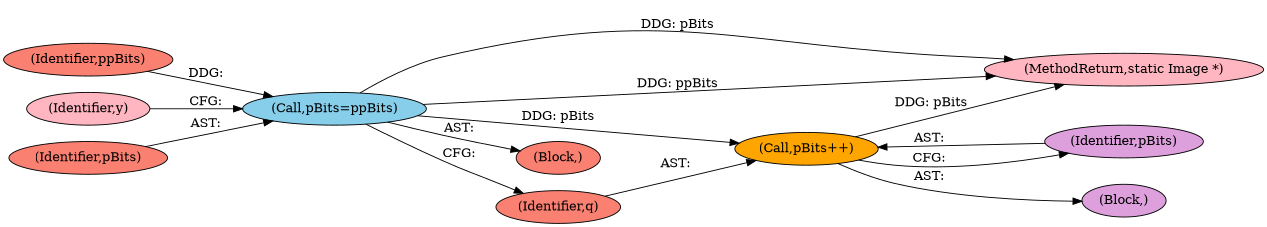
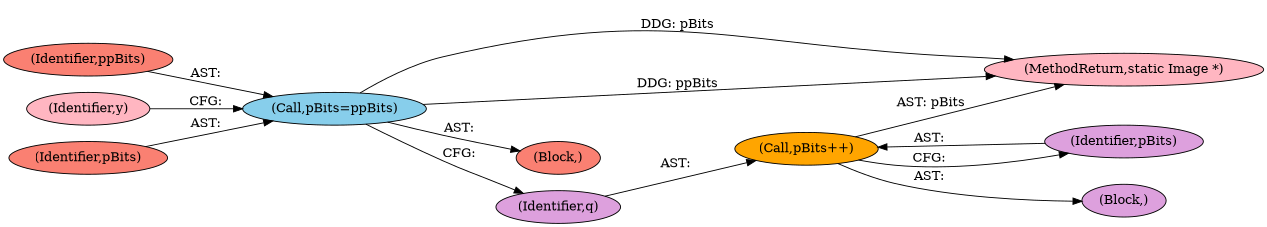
(208, 74) -> (208, 74)
(931, 103) -> (931, 103)
(574, 129) -> none
(558, 207) -> (558, 207)
